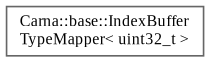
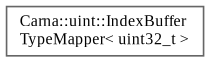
(105, 31) -> (105, 31)
